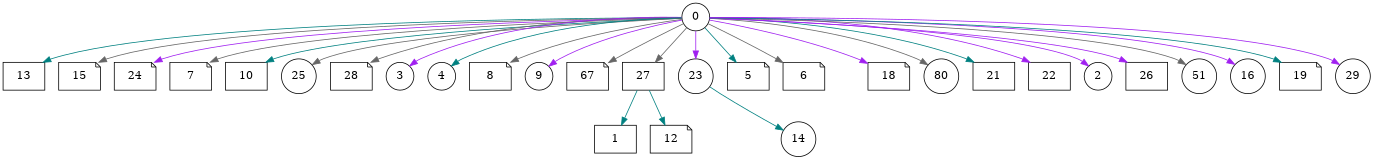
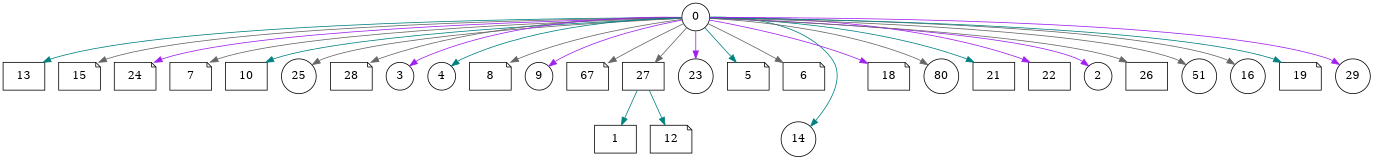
(970, 26) -> (970, 26)
(916, 30) -> (916, 30)
(743, 107) -> (803, 35)
